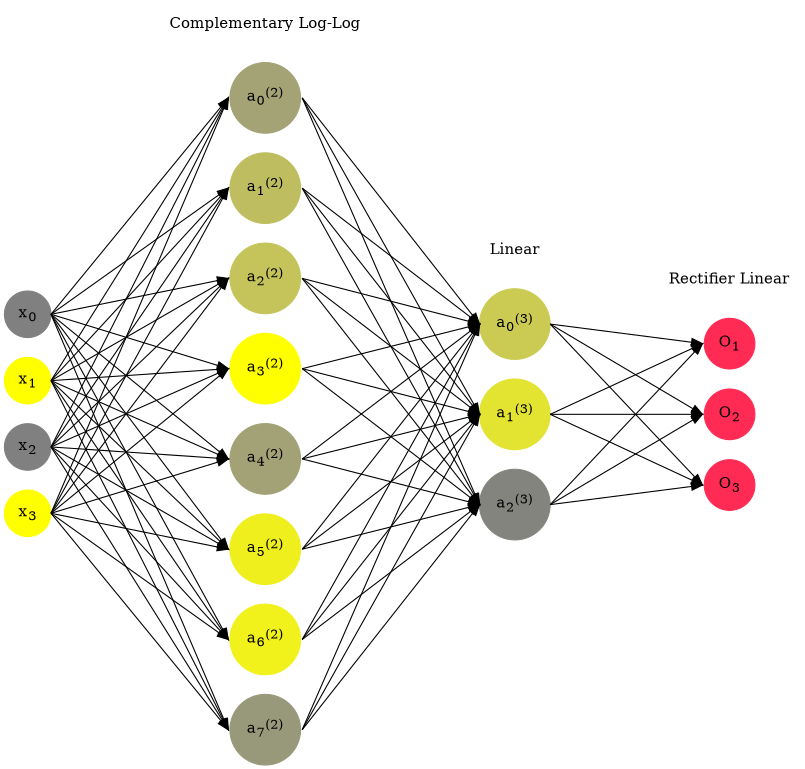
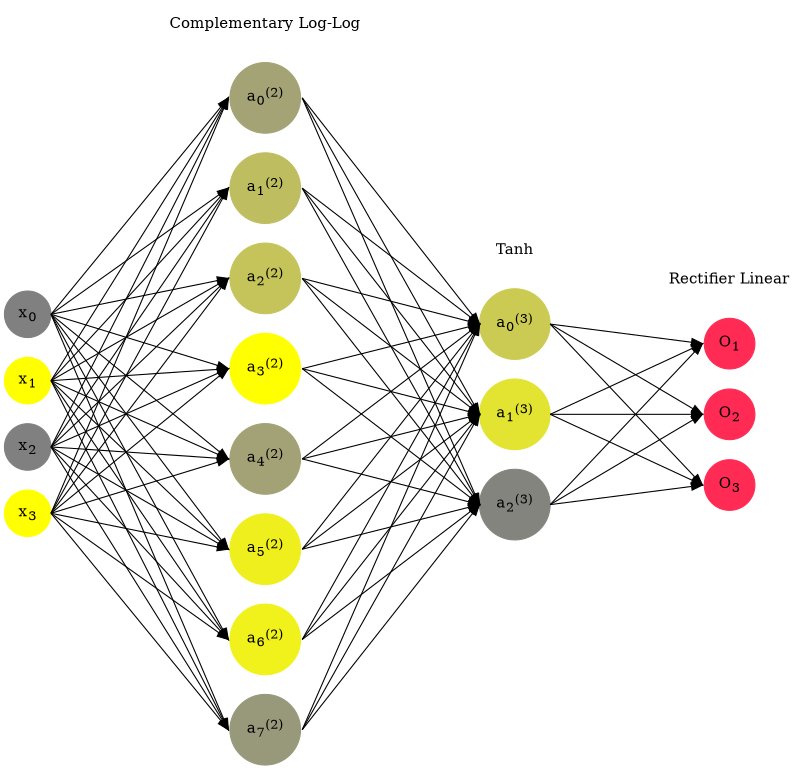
(515, 250) -> (515, 250)
